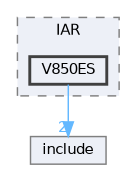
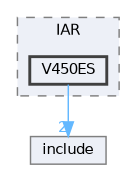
(68, 70) -> (68, 70)
